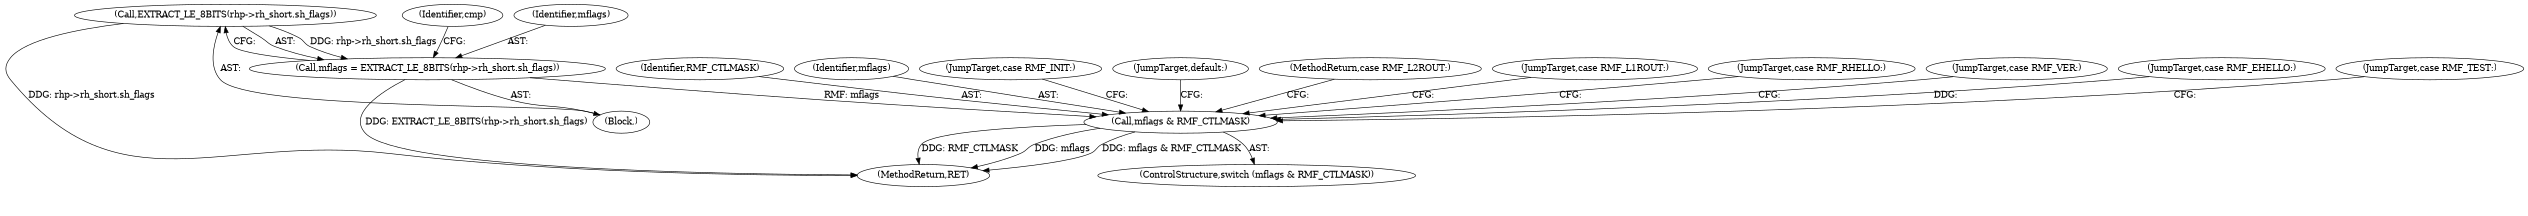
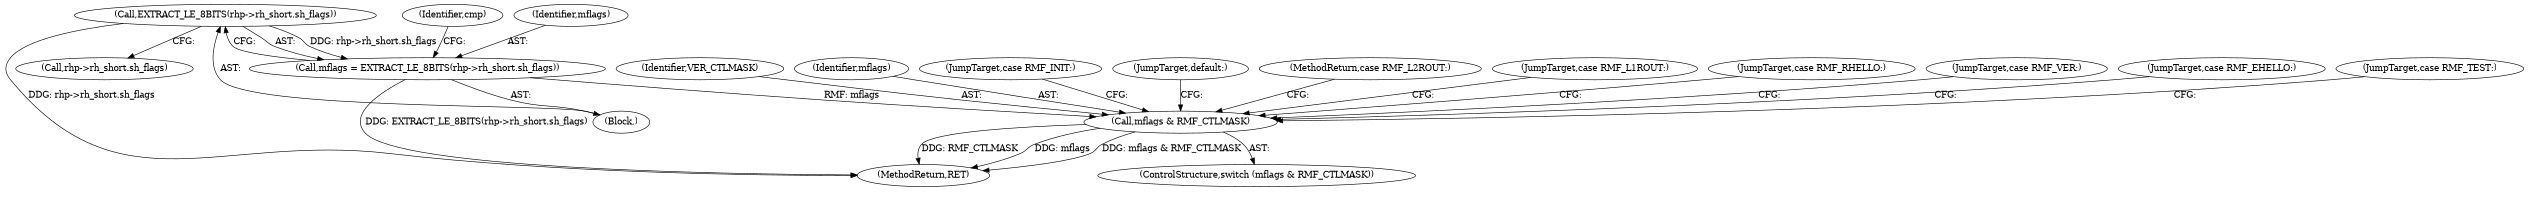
none -> (104, 69)
(700, 69) -> (700, 69)
(1947, 95) -> (1947, 95)
